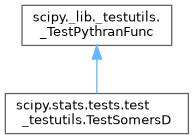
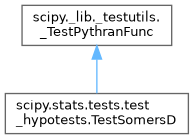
(97, 114) -> (97, 114)
